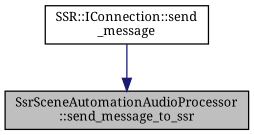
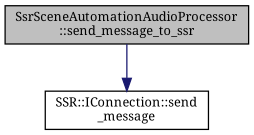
(127, 61) -> (127, 61)
